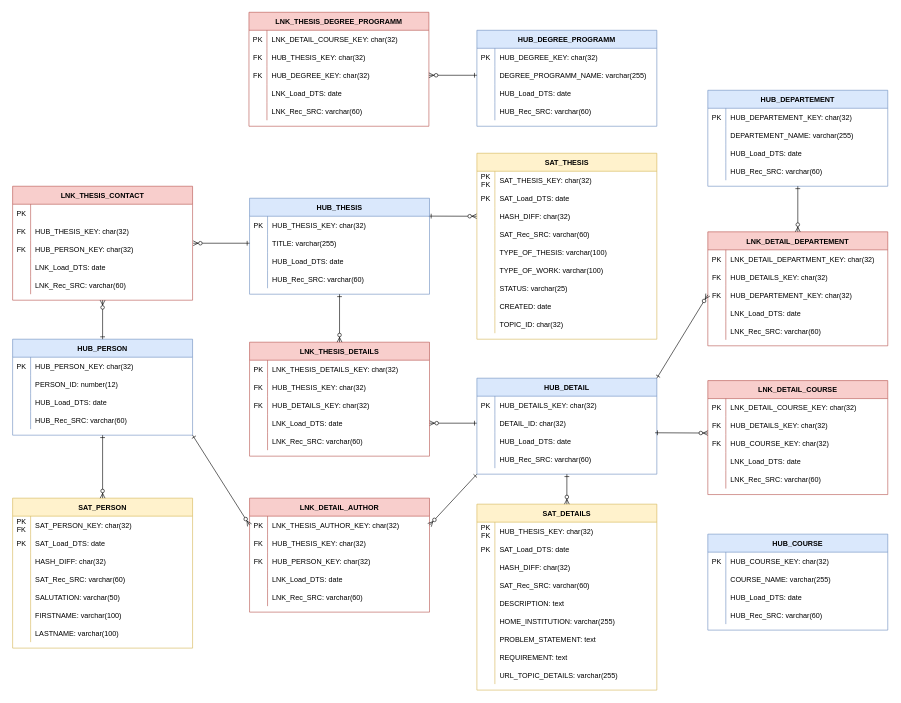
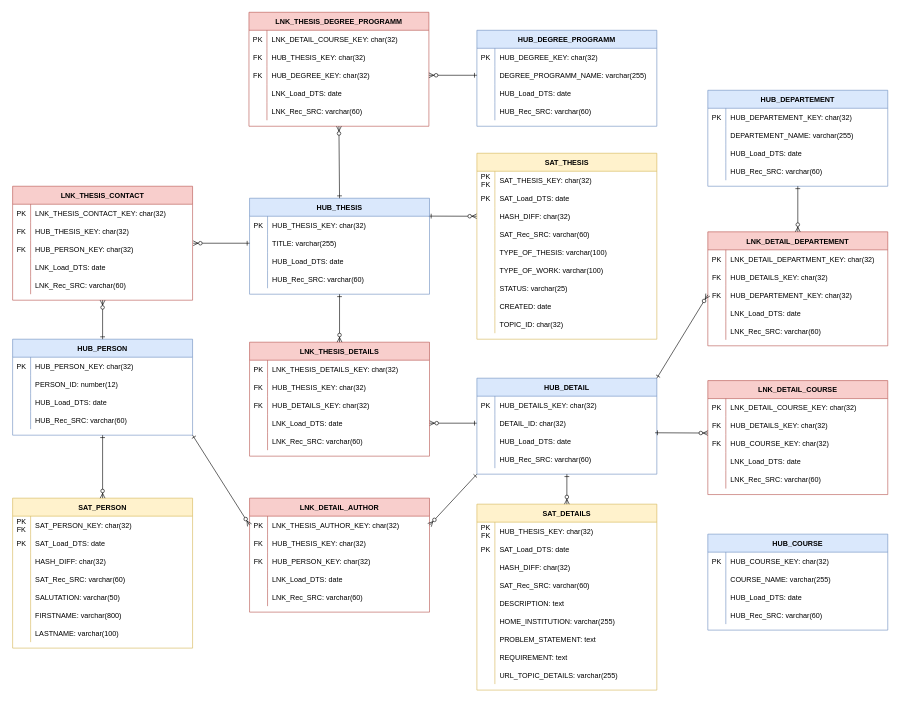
none -> (339, 174)
none -> (111, 213)
(79, 616) -> (79, 616)
